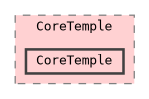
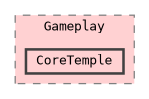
(75, 27) -> (75, 27)
